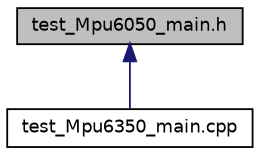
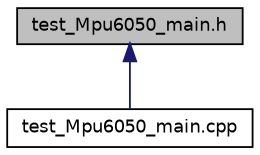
(130, 128) -> (130, 128)
